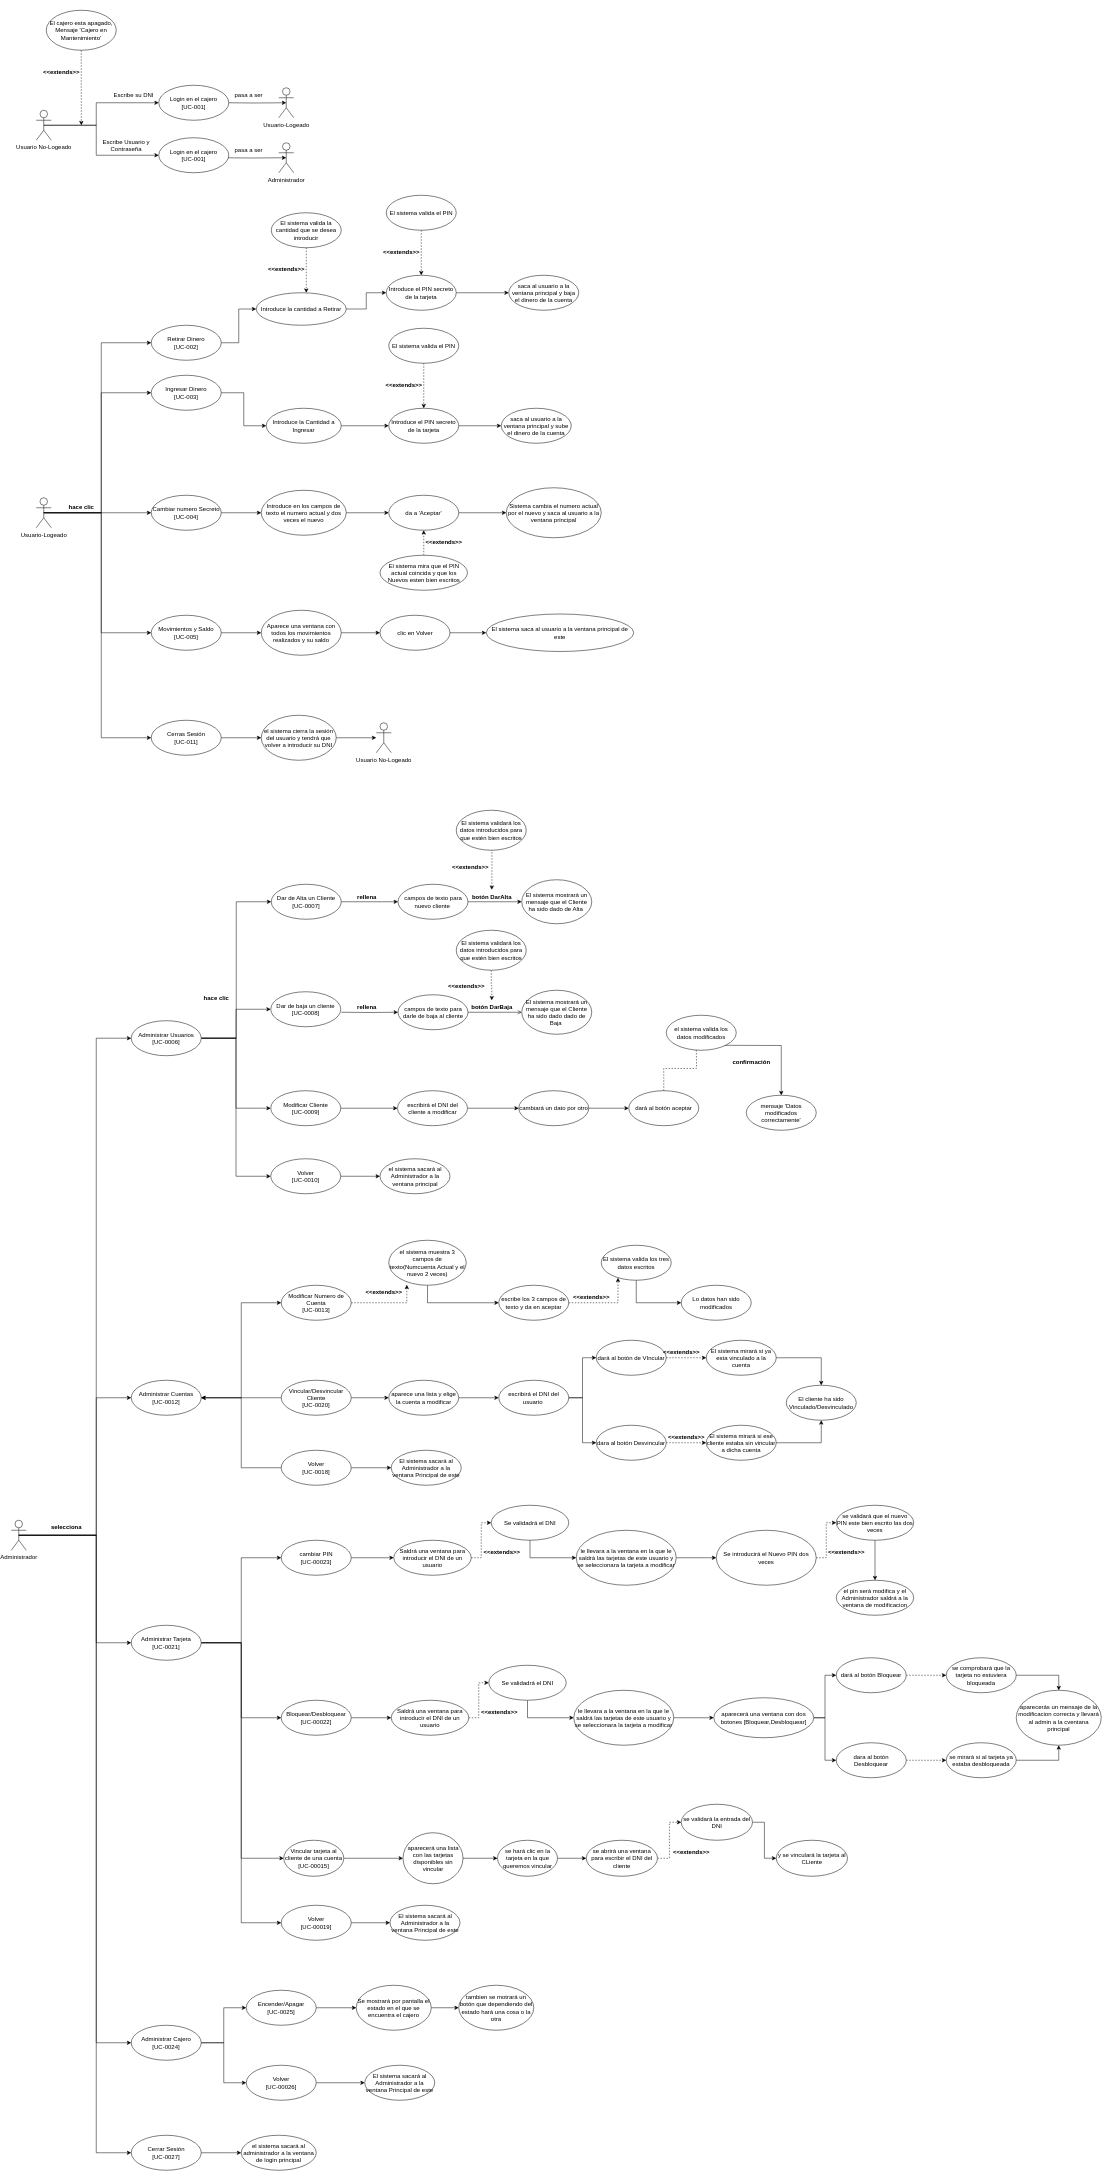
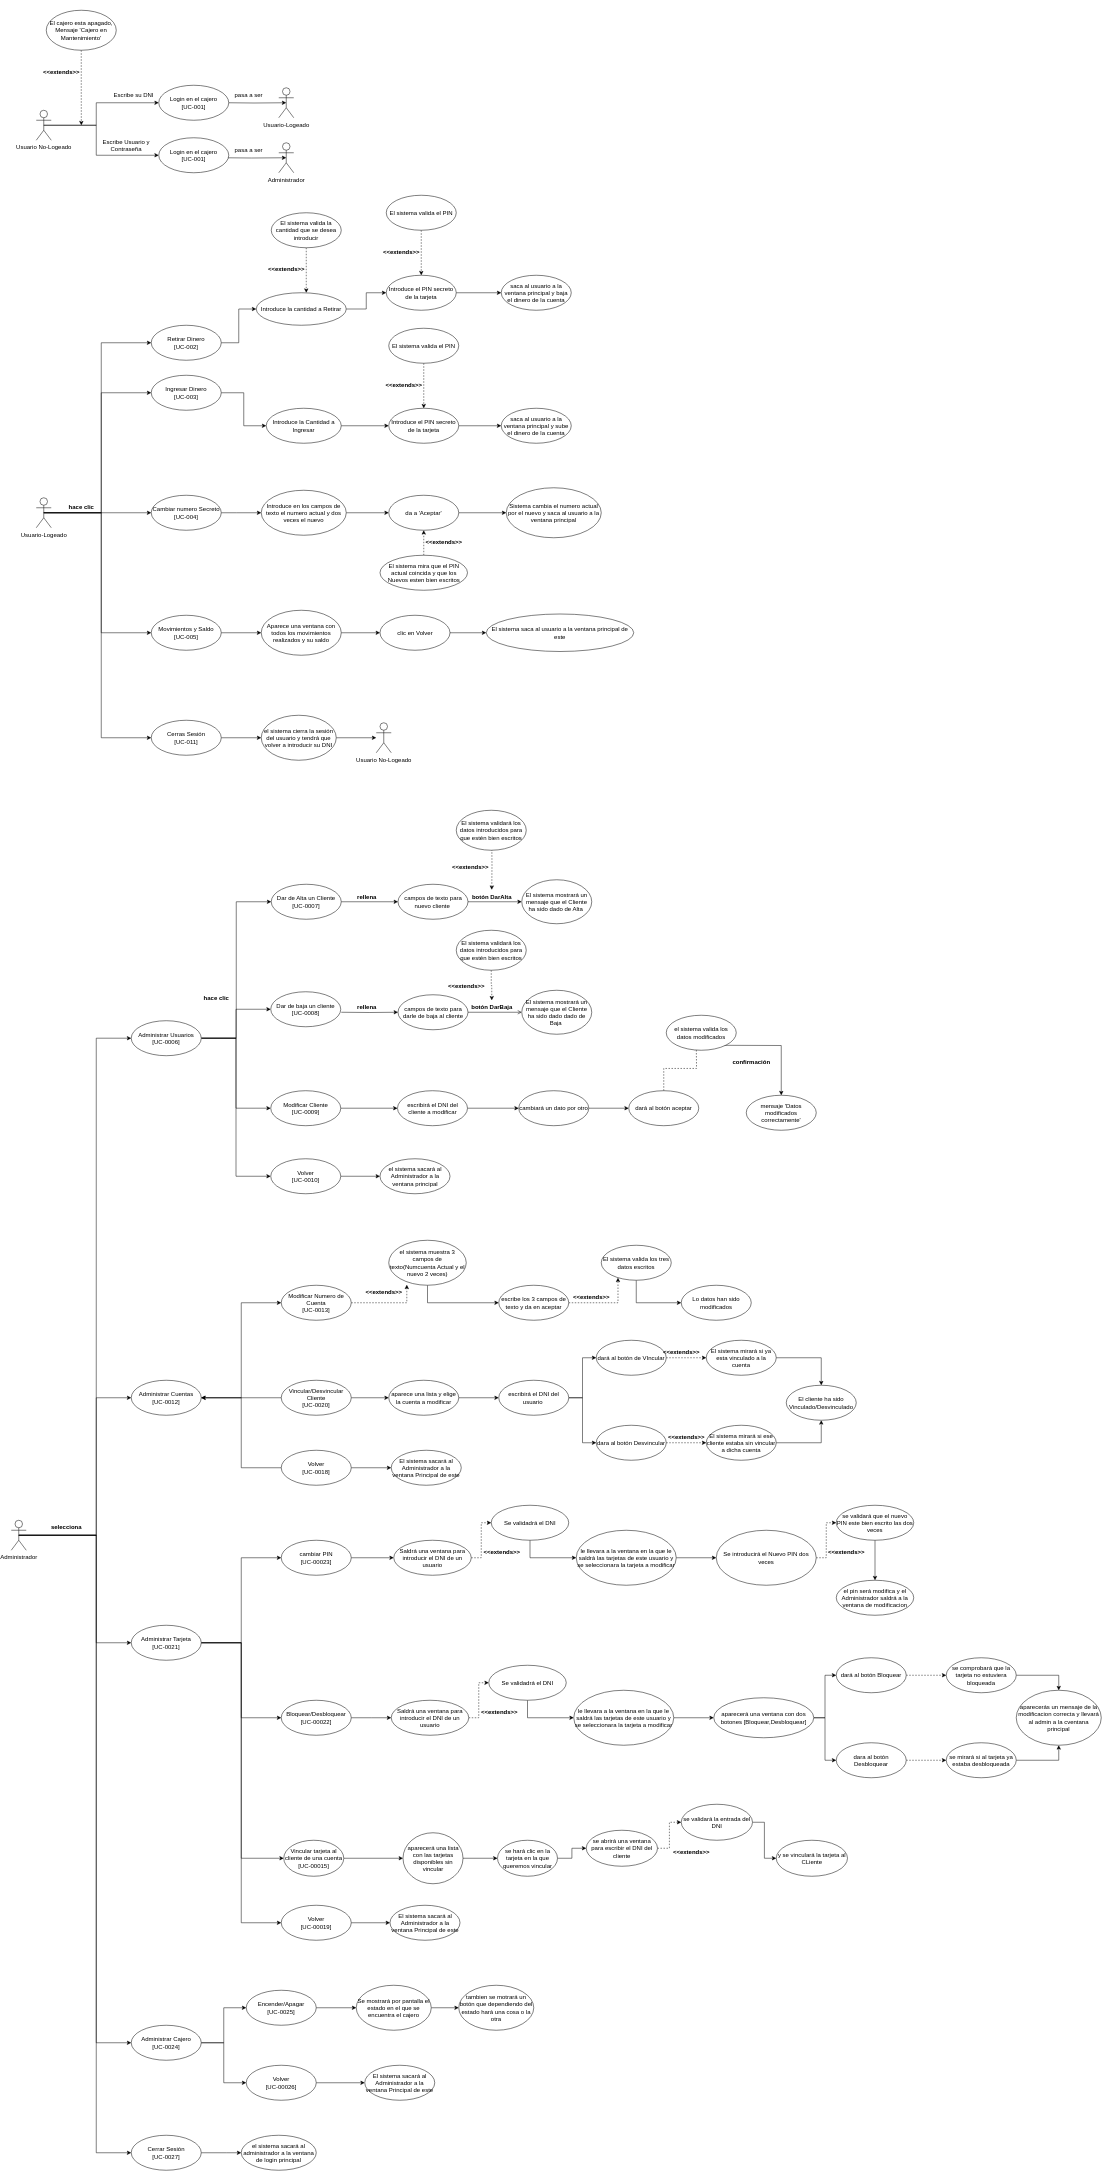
(544, 293) -> (536, 293)
(622, 1858) -> (622, 1848)
